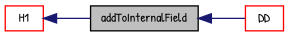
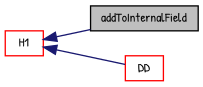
(228, 18) -> (91, 57)
